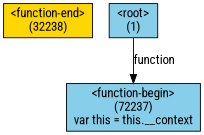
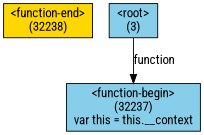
(133, 21) -> (133, 21)
(133, 107) -> (133, 107)
